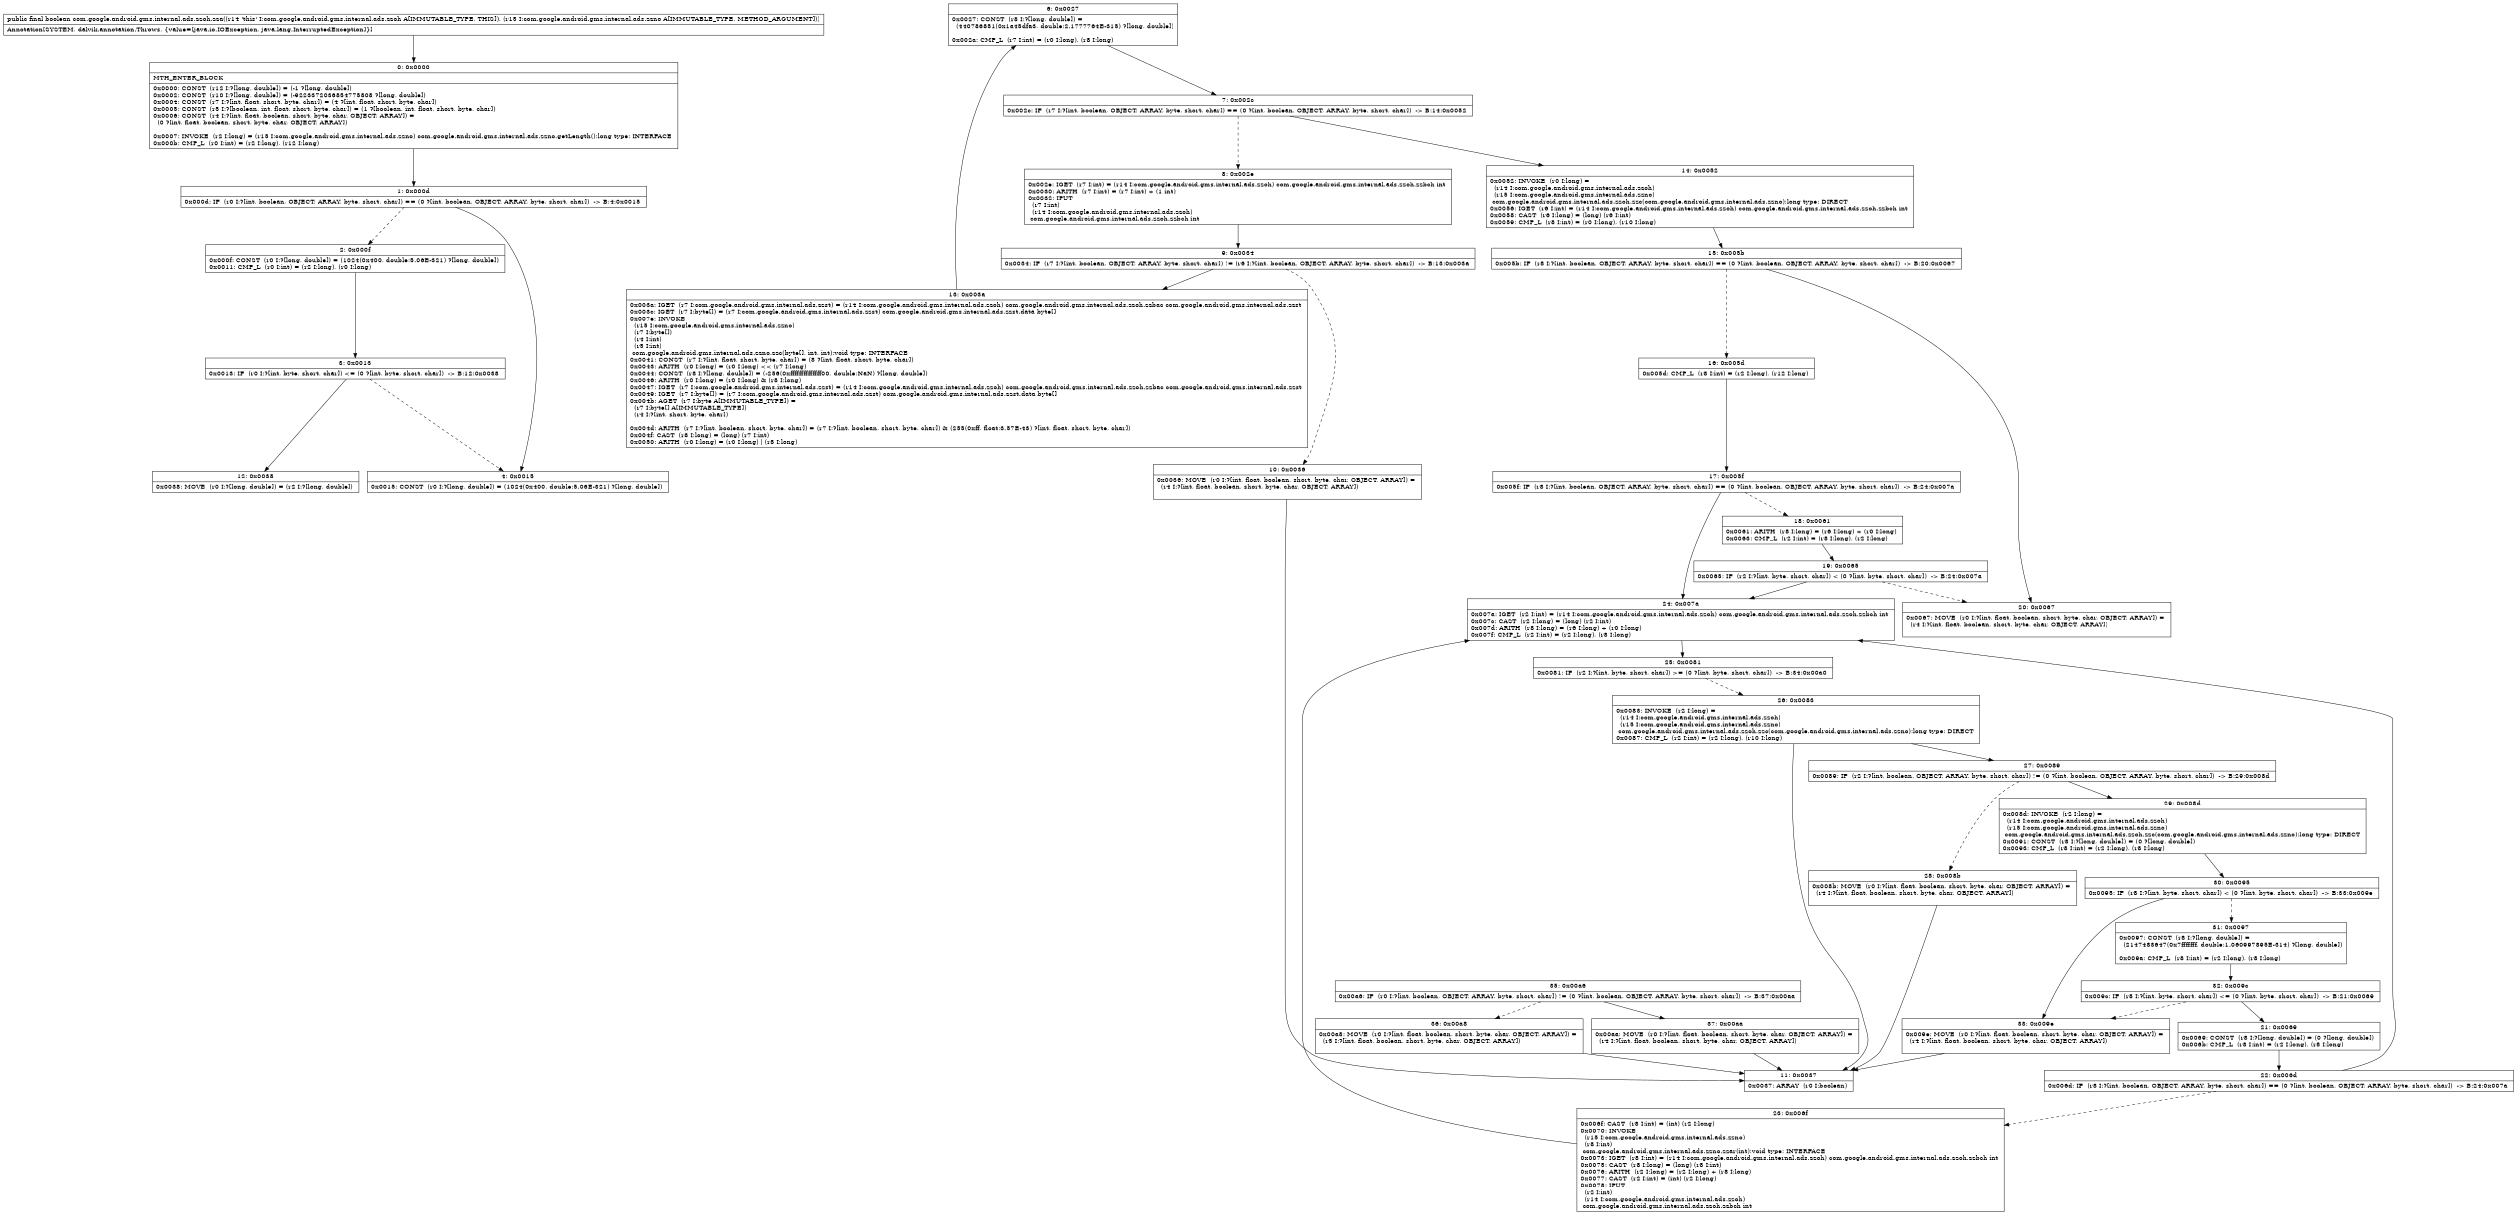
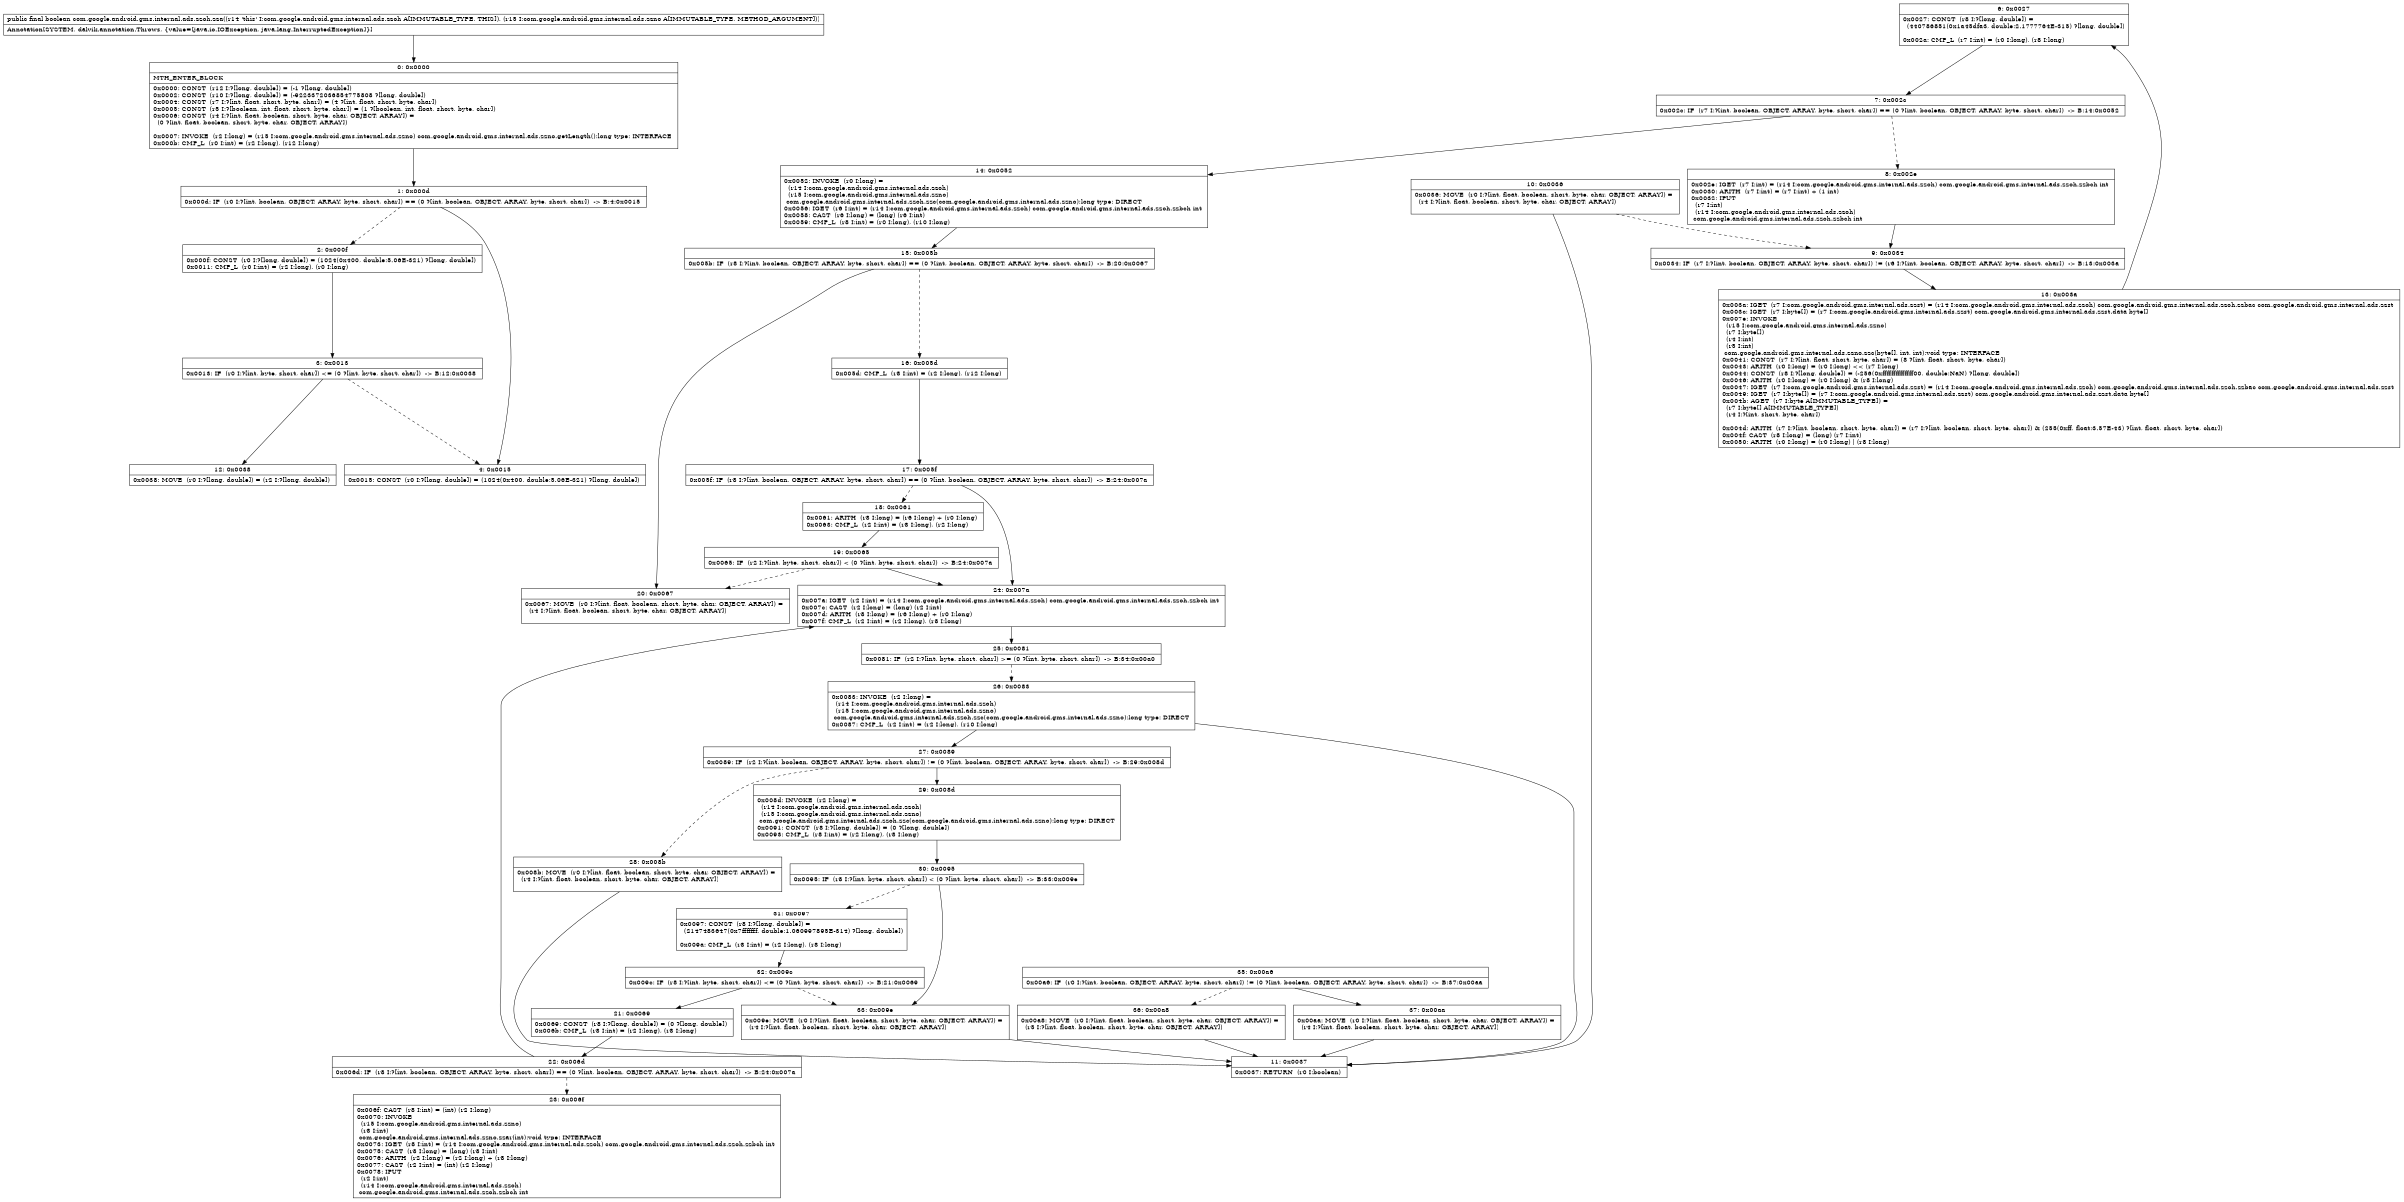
(1335, 358) -> (1711, 233)
(1303, 938) -> none
(1799, 1086) -> (1289, 1072)
